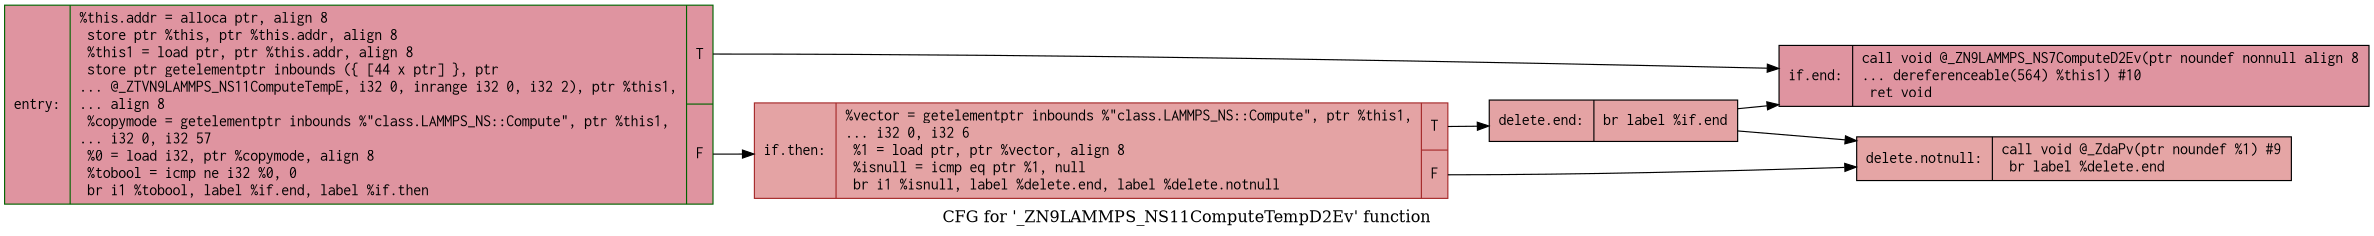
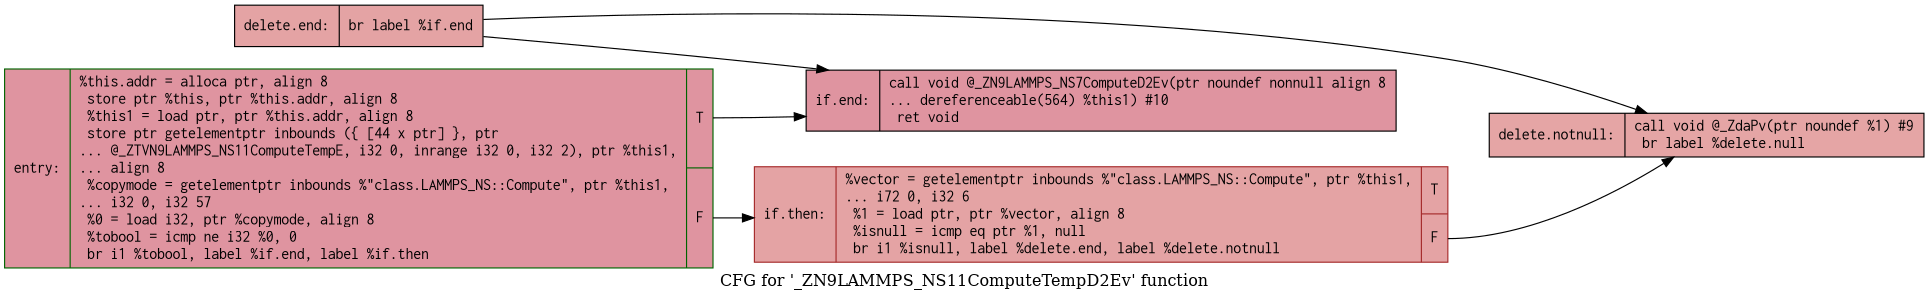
(1463, 126) -> none
(908, 133) -> (908, 197)
(2083, 167) -> (1720, 143)
